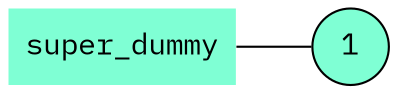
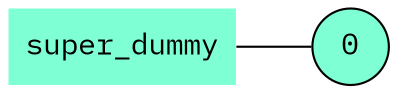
(351, 47) -> (351, 47)
